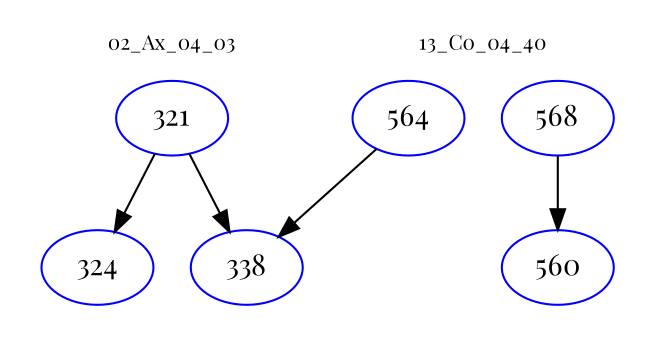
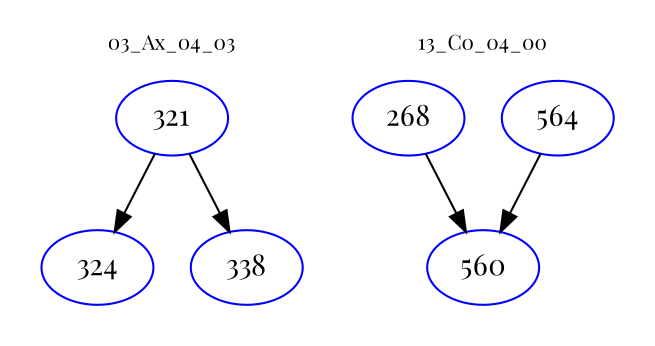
(172, 45) -> (172, 45)
(483, 45) -> (483, 45)
(558, 118) -> (409, 118)
(350, 173) -> (525, 184)
